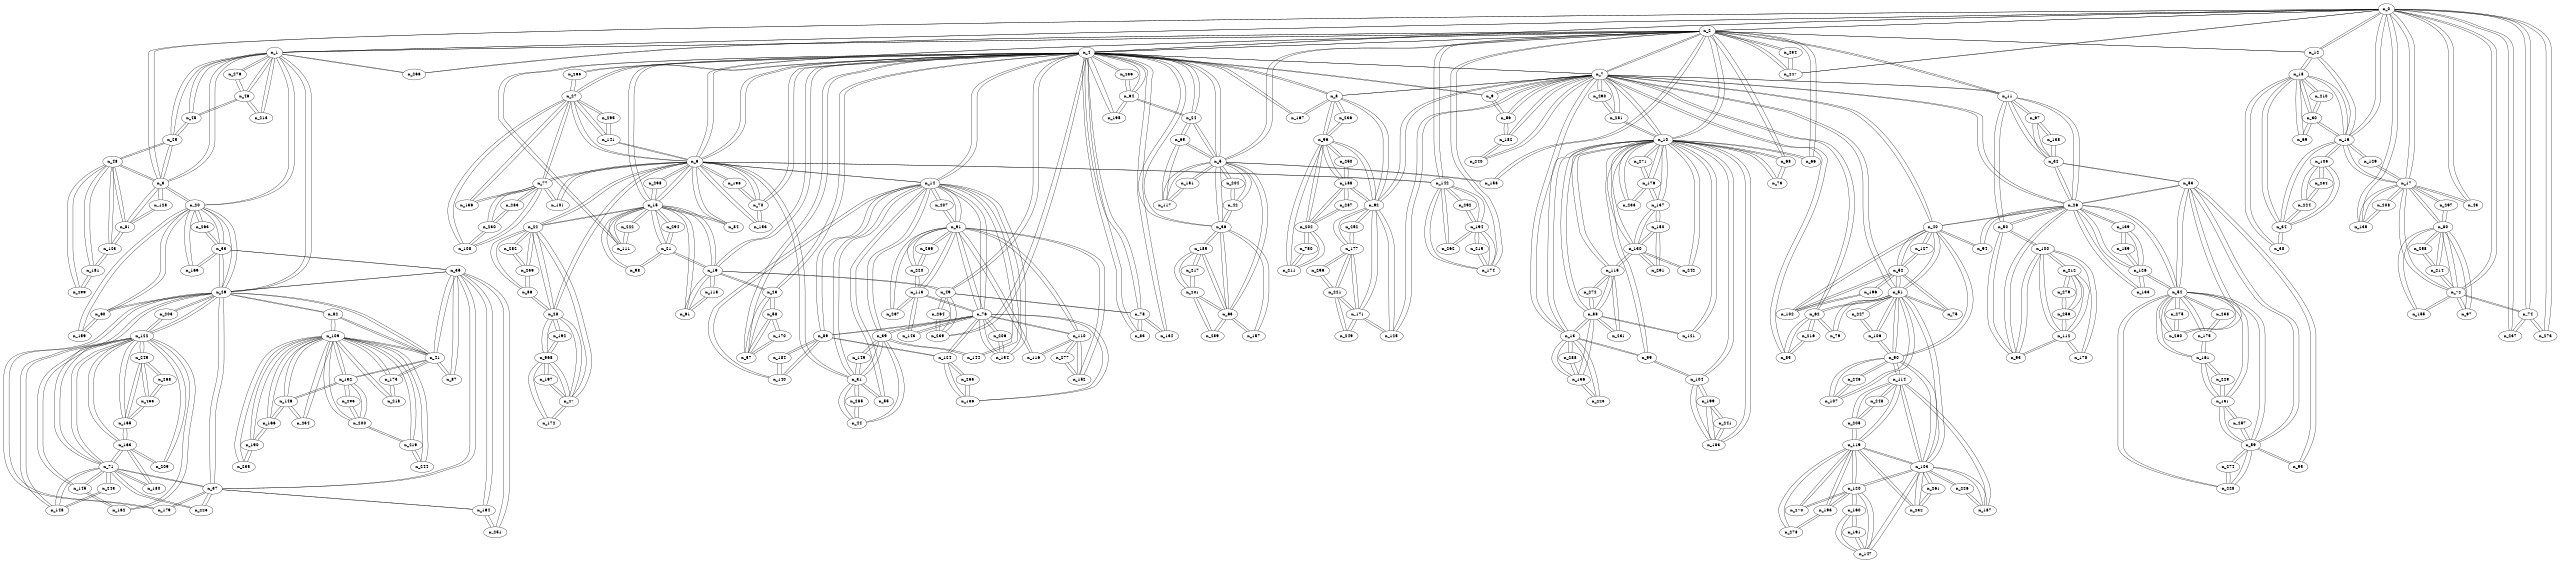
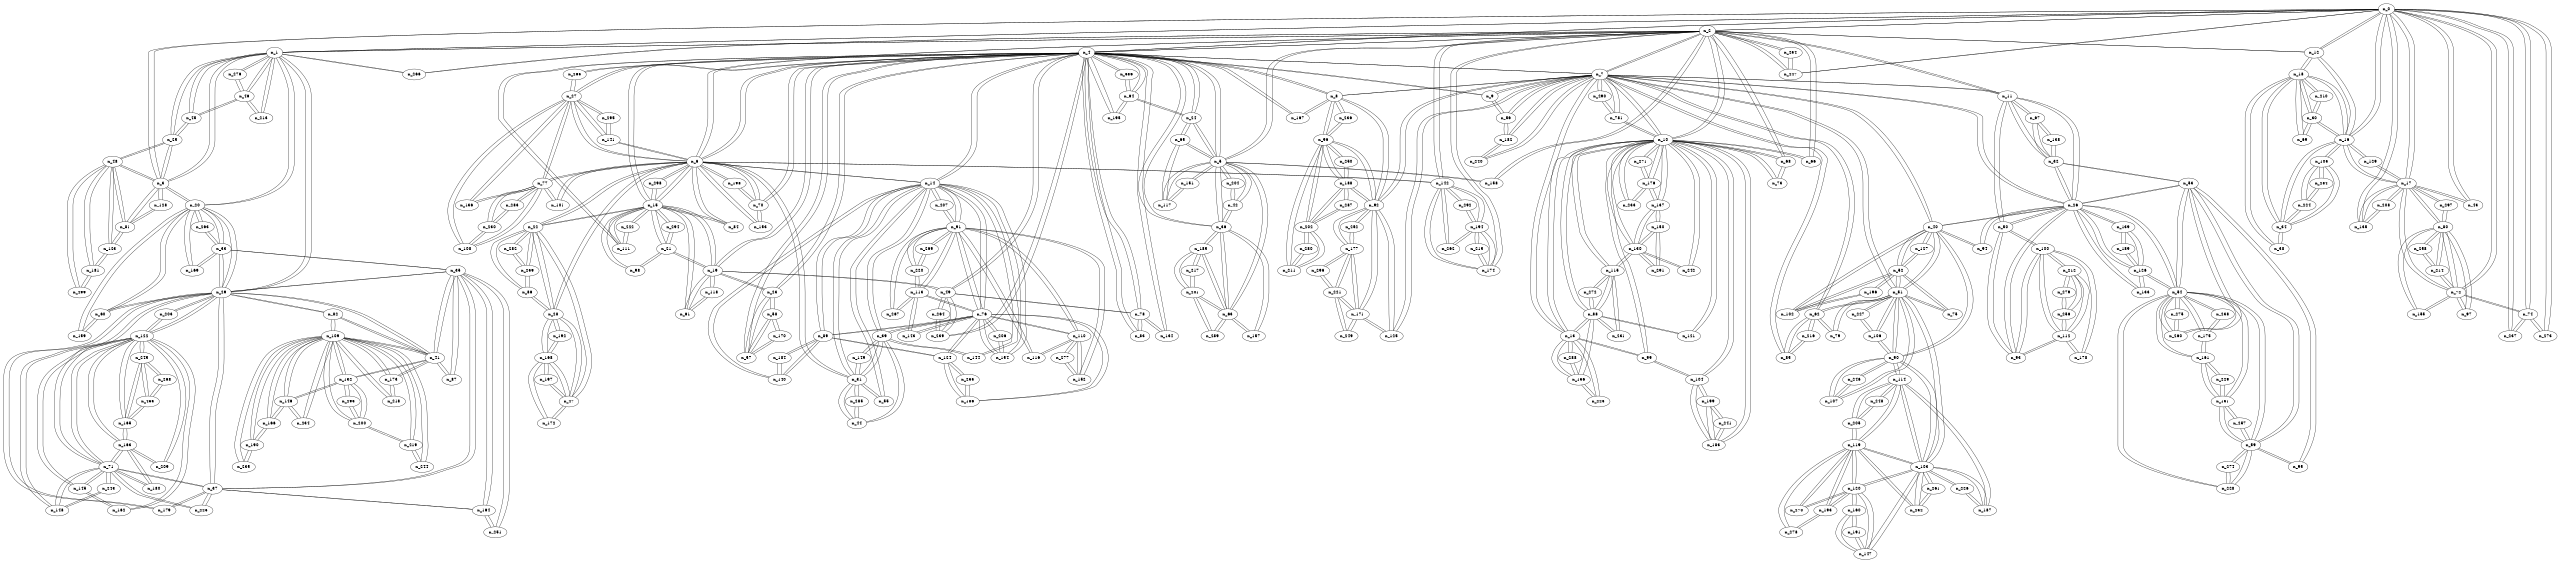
(1127, 74) -> (1127, 74)
(1617, 118) -> (1617, 118)
(1306, 249) -> (1306, 249)
(546, 358) -> (546, 358)
